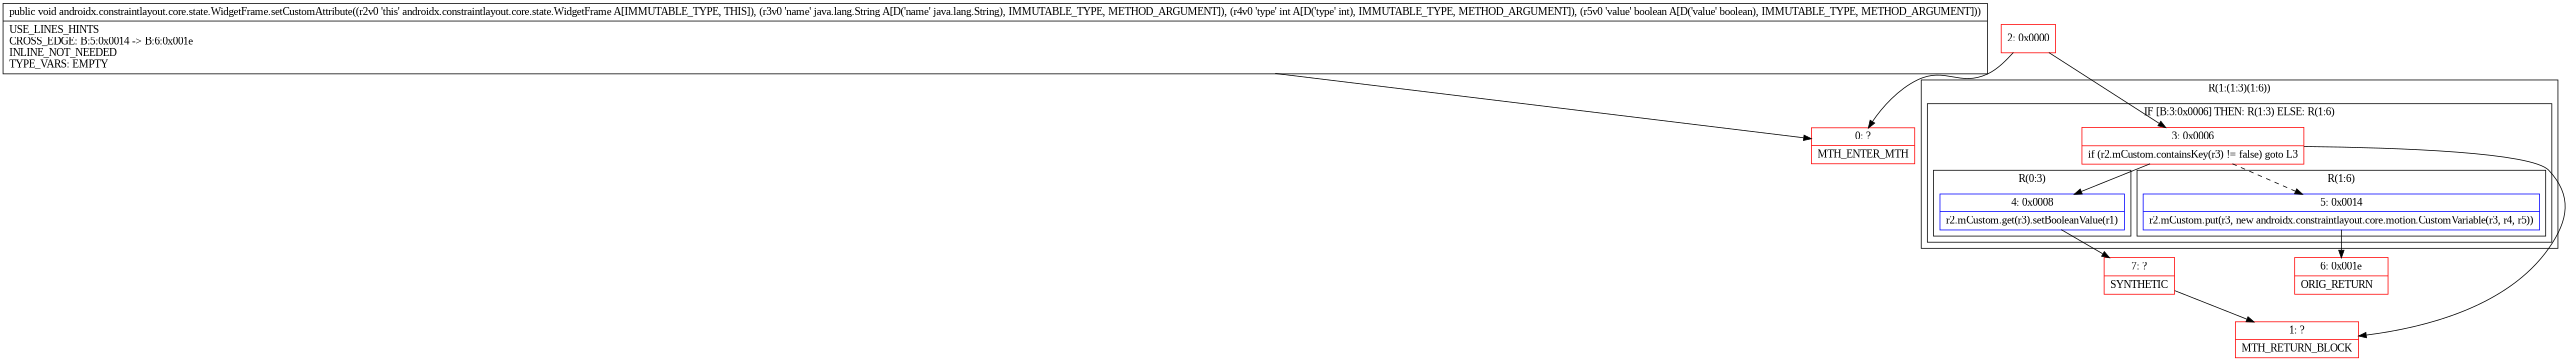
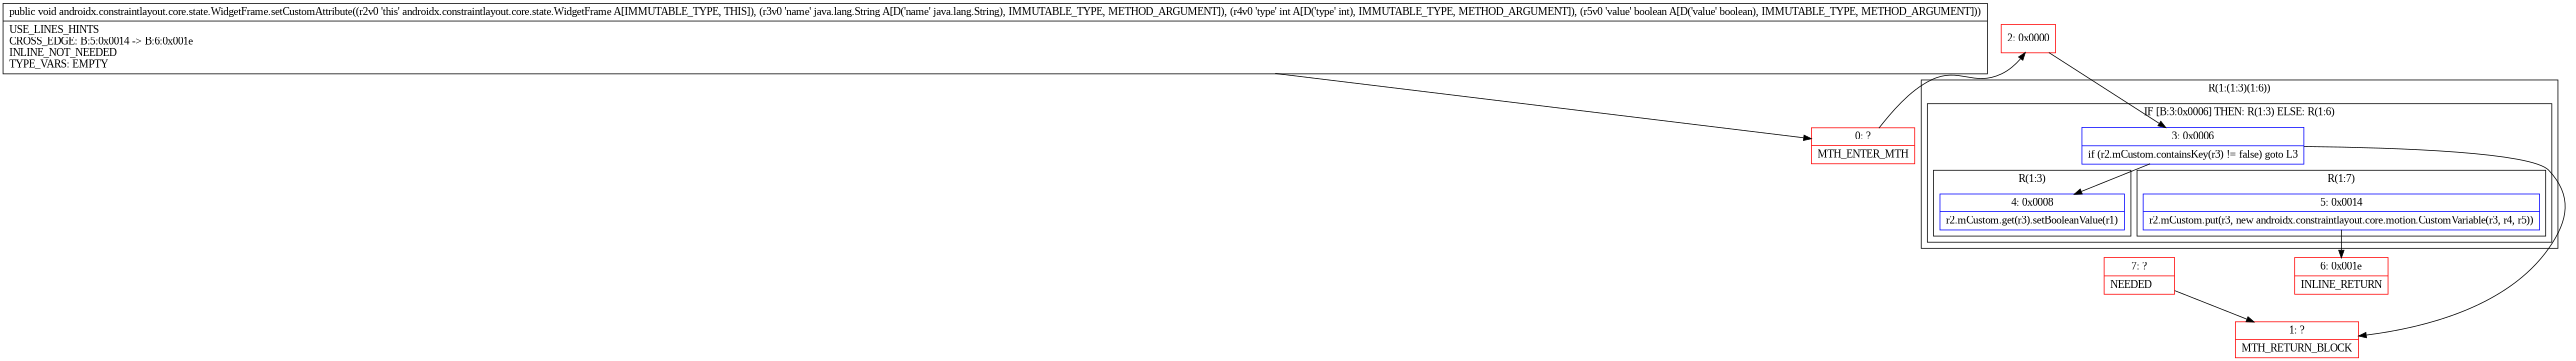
(1938, 75) -> (1951, 75)
(2193, 146) -> (2193, 146)
(2264, 177) -> none
(2032, 179) -> (2032, 179)
(2341, 179) -> (2341, 179)
(2082, 242) -> none
(2139, 285) -> (2131, 285)
(2337, 285) -> (2341, 285)
